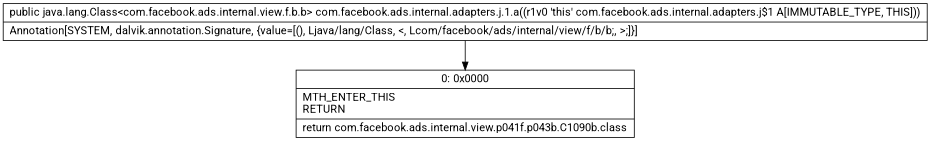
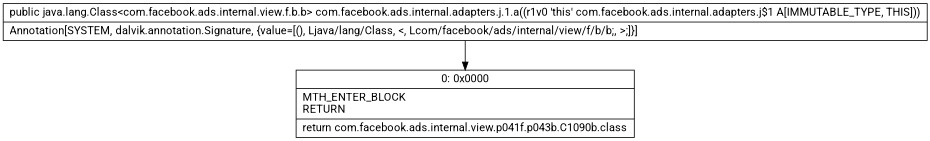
(349, 97) -> (355, 97)
